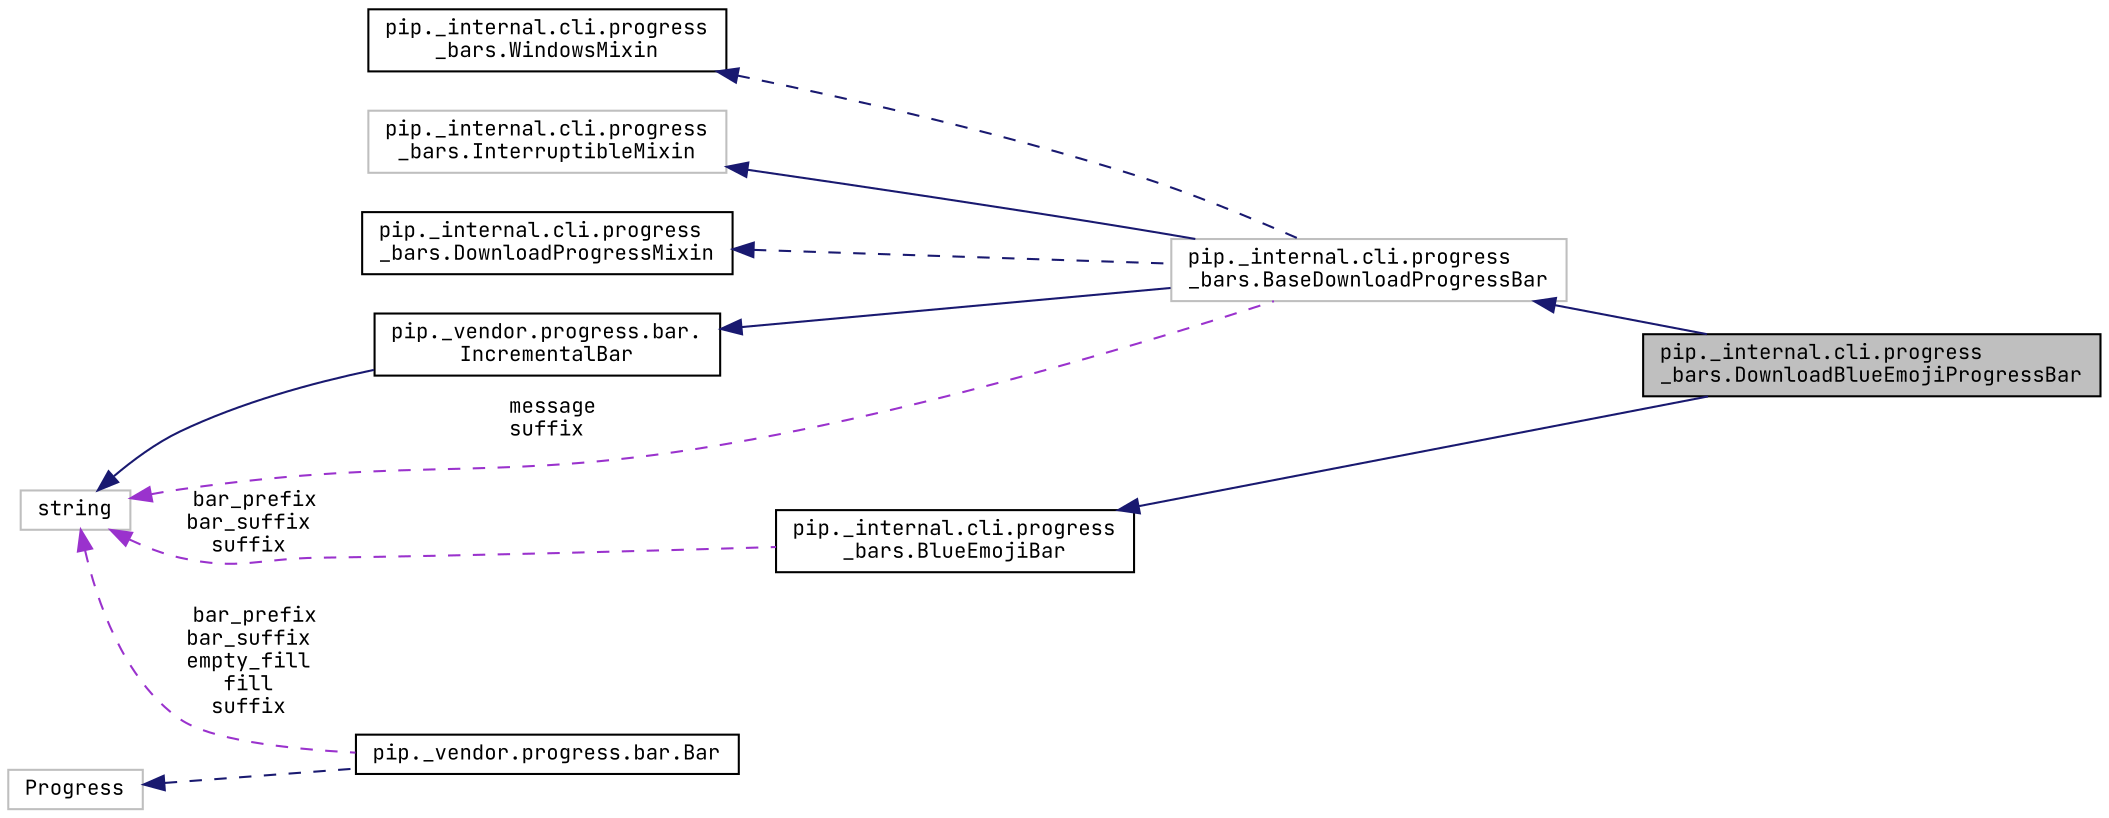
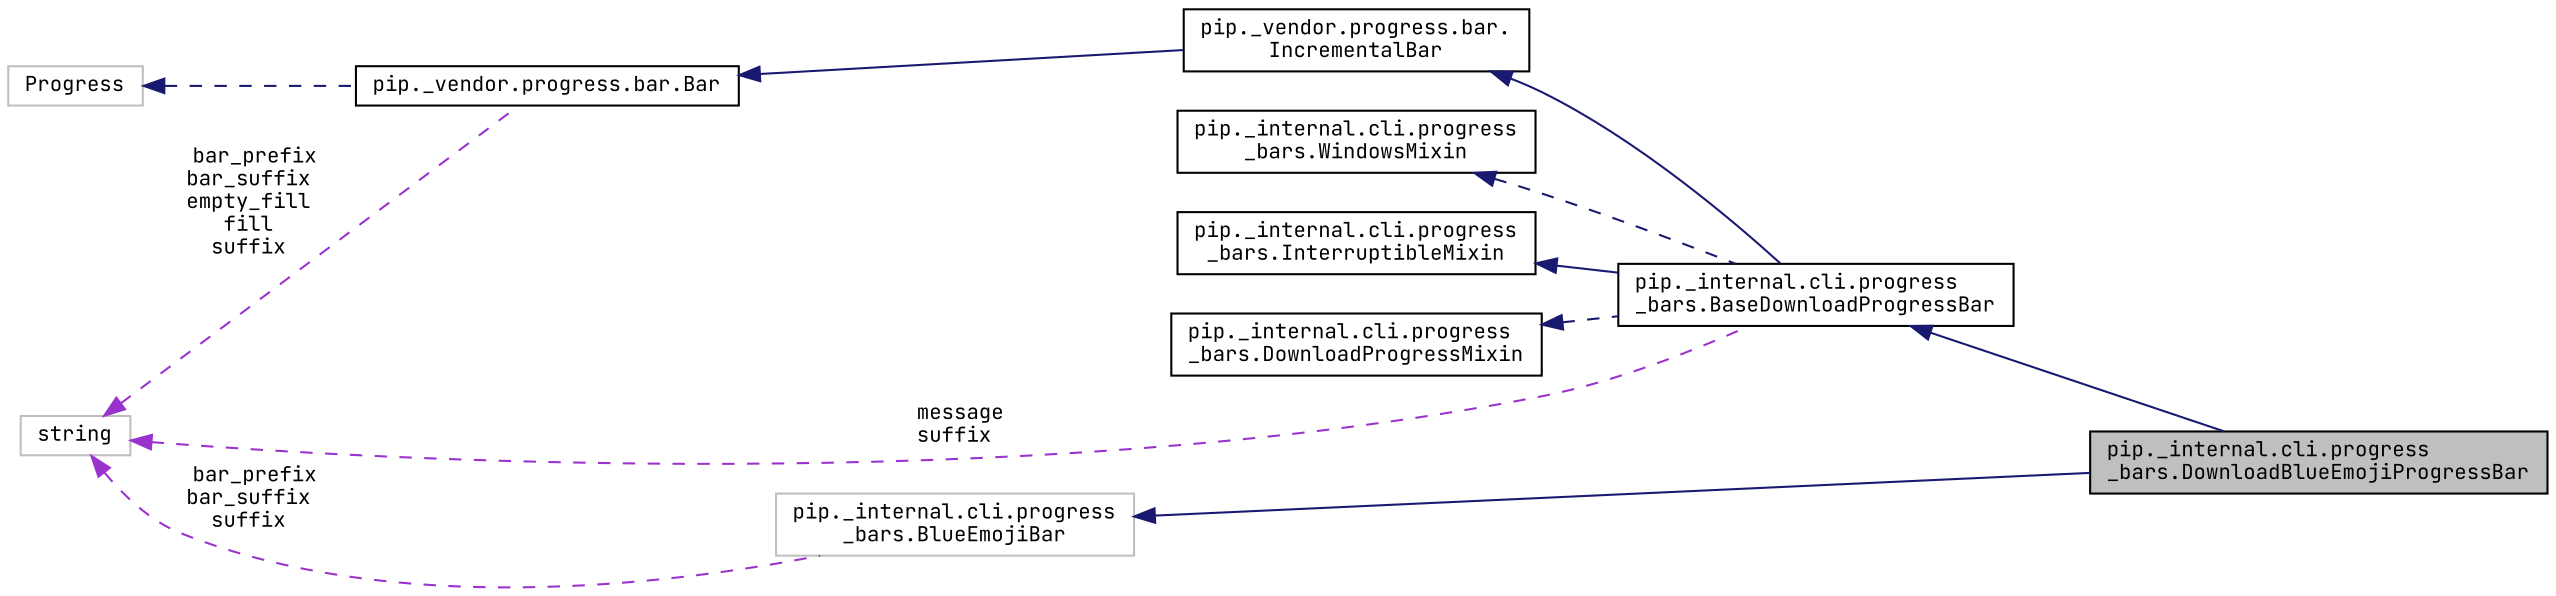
(547, 142) -> (1357, 243)
(1369, 270) -> (1816, 295)
(237, 408) -> (972, 62)
(955, 541) -> (955, 525)
